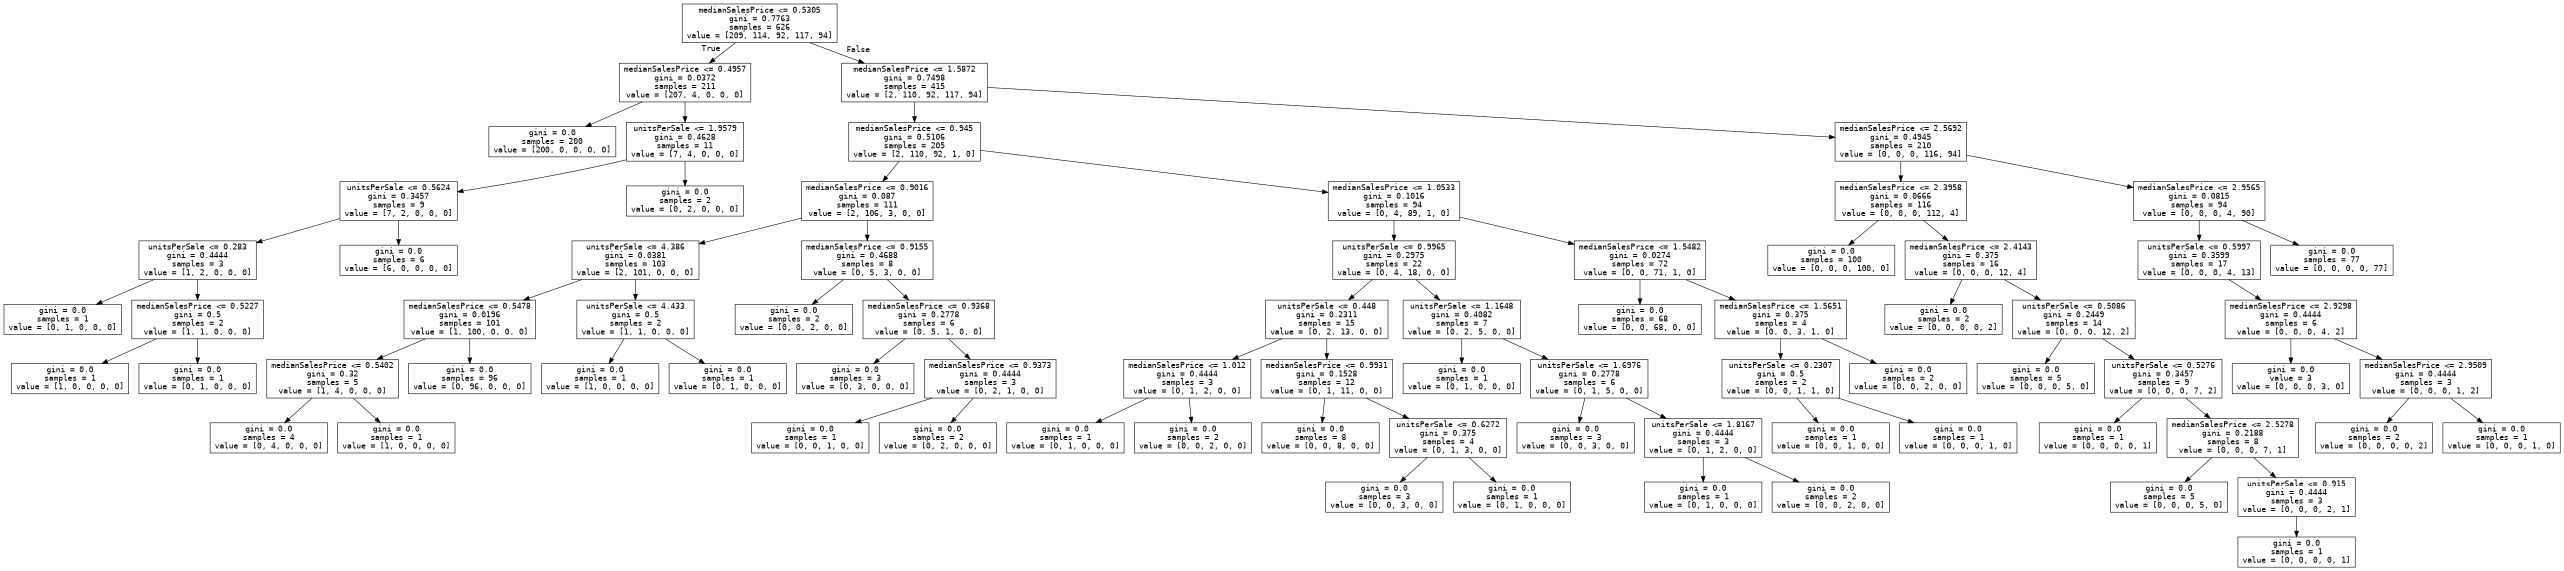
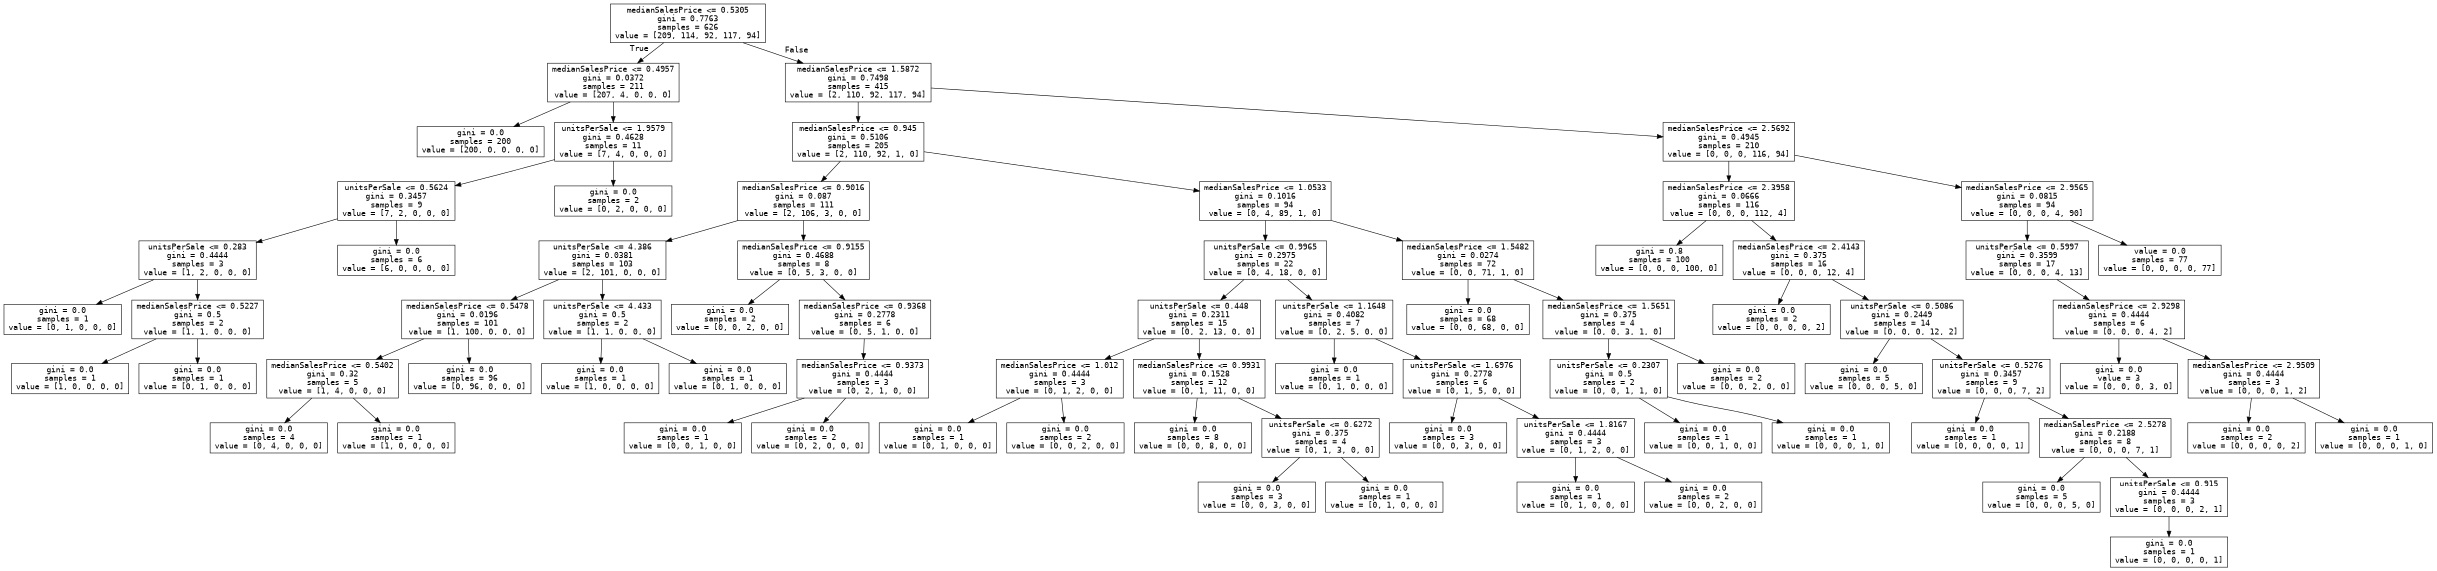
(1831, 260) -> (1659, 260)
(2332, 260) -> (2160, 260)
(855, 379) -> none
